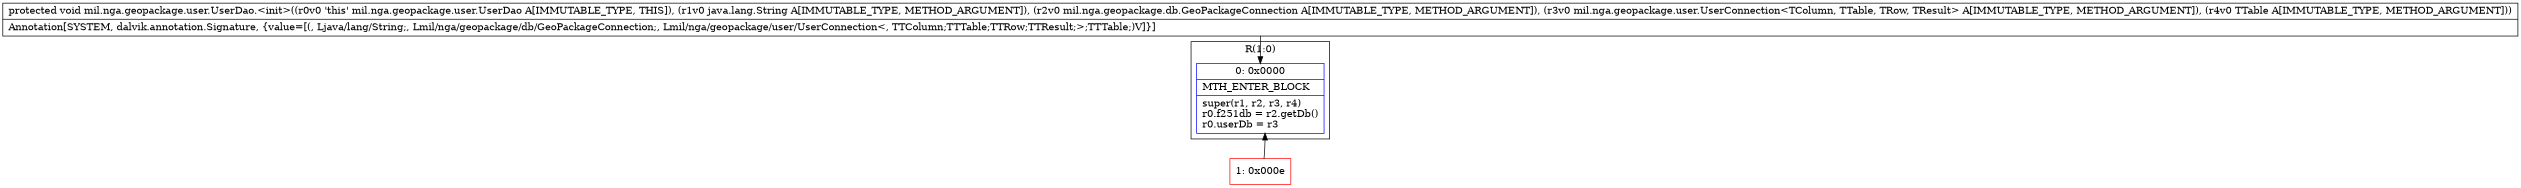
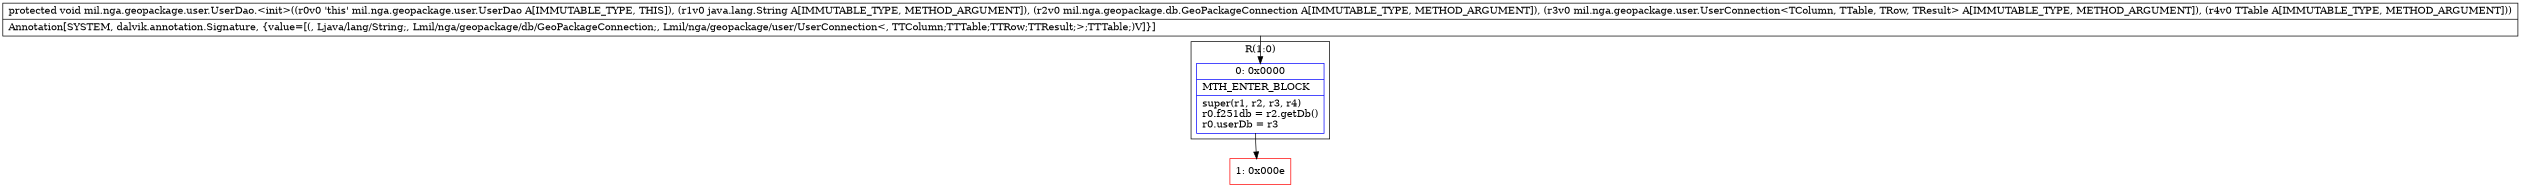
(1265, 150) -> (1256, 143)
